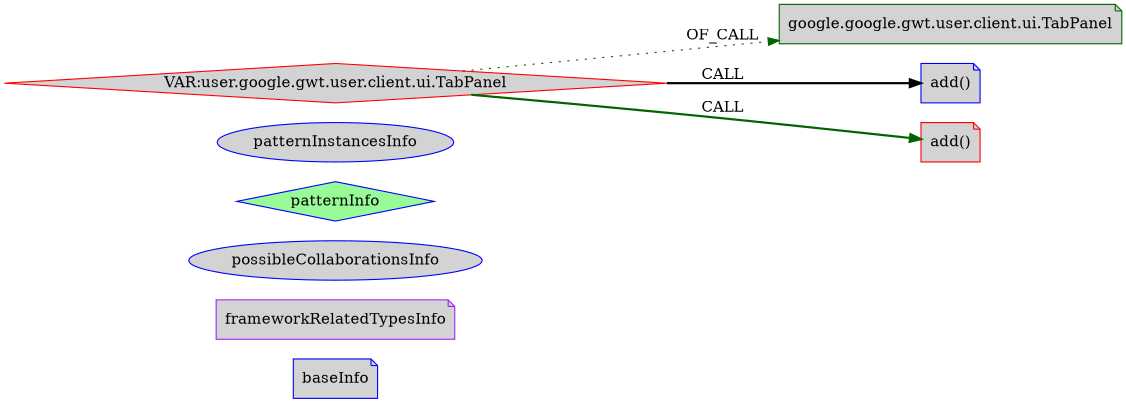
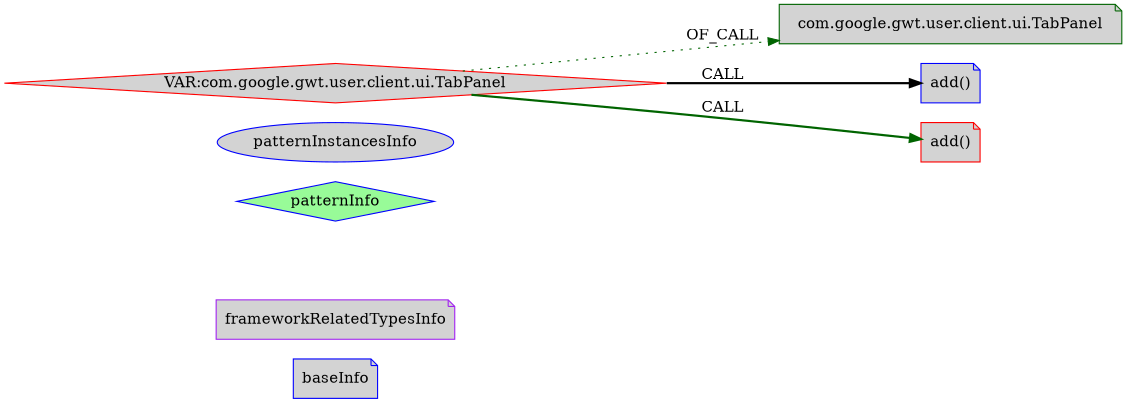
(951, 24) -> (951, 24)
(335, 83) -> (335, 83)
(335, 260) -> none
